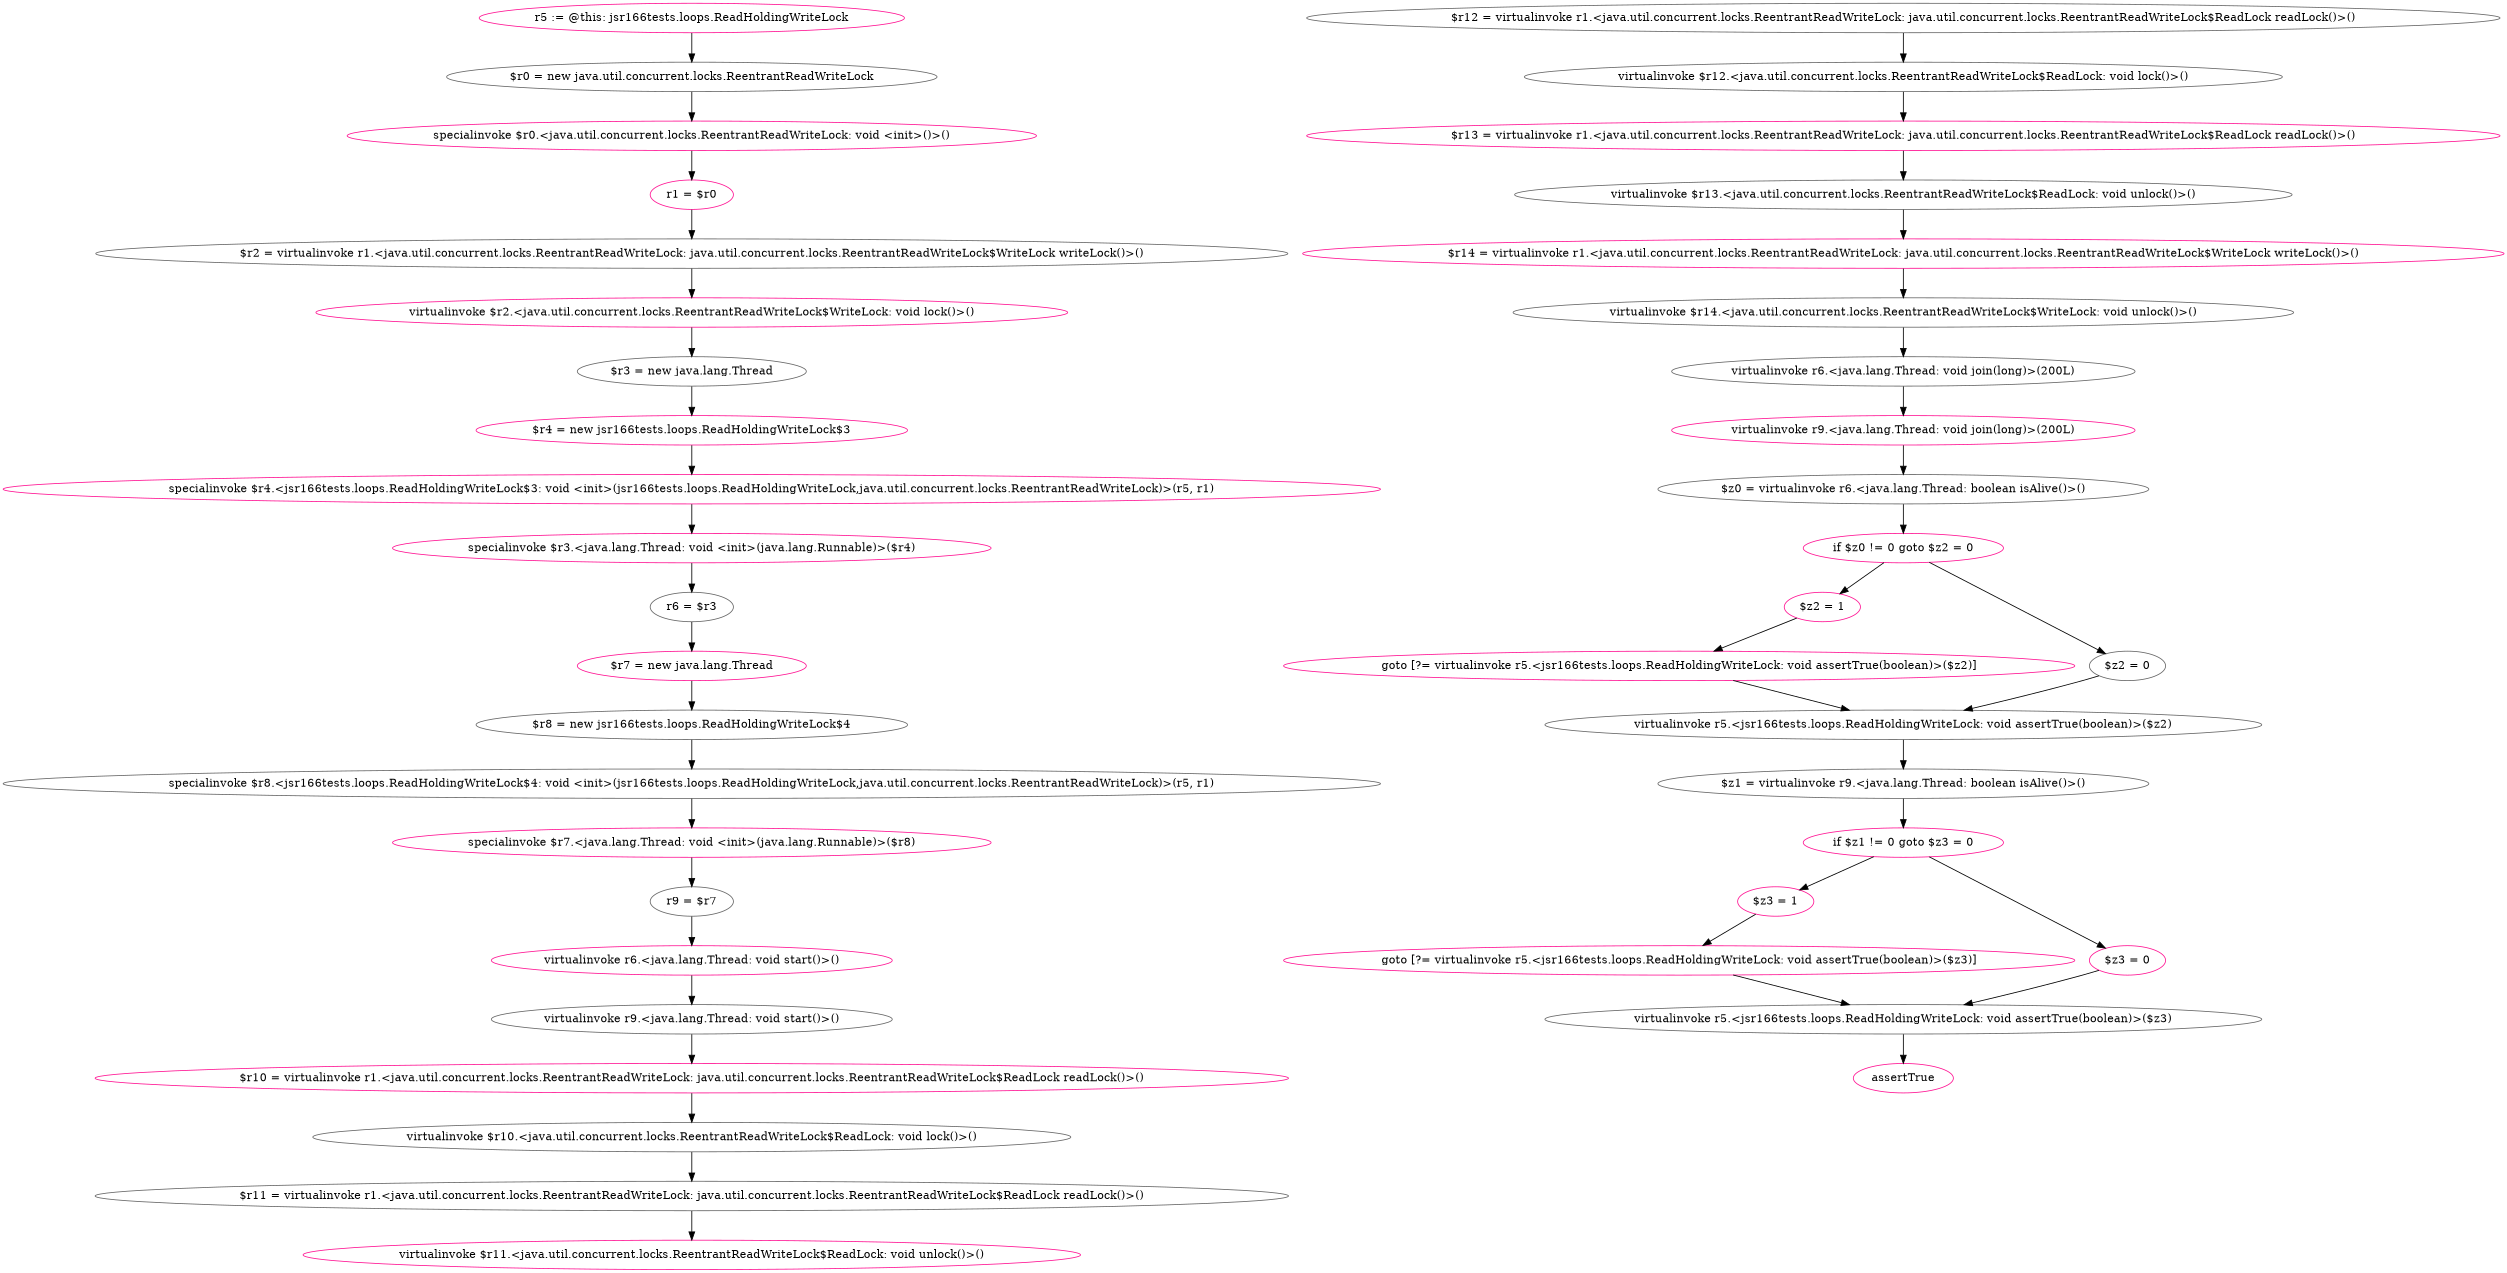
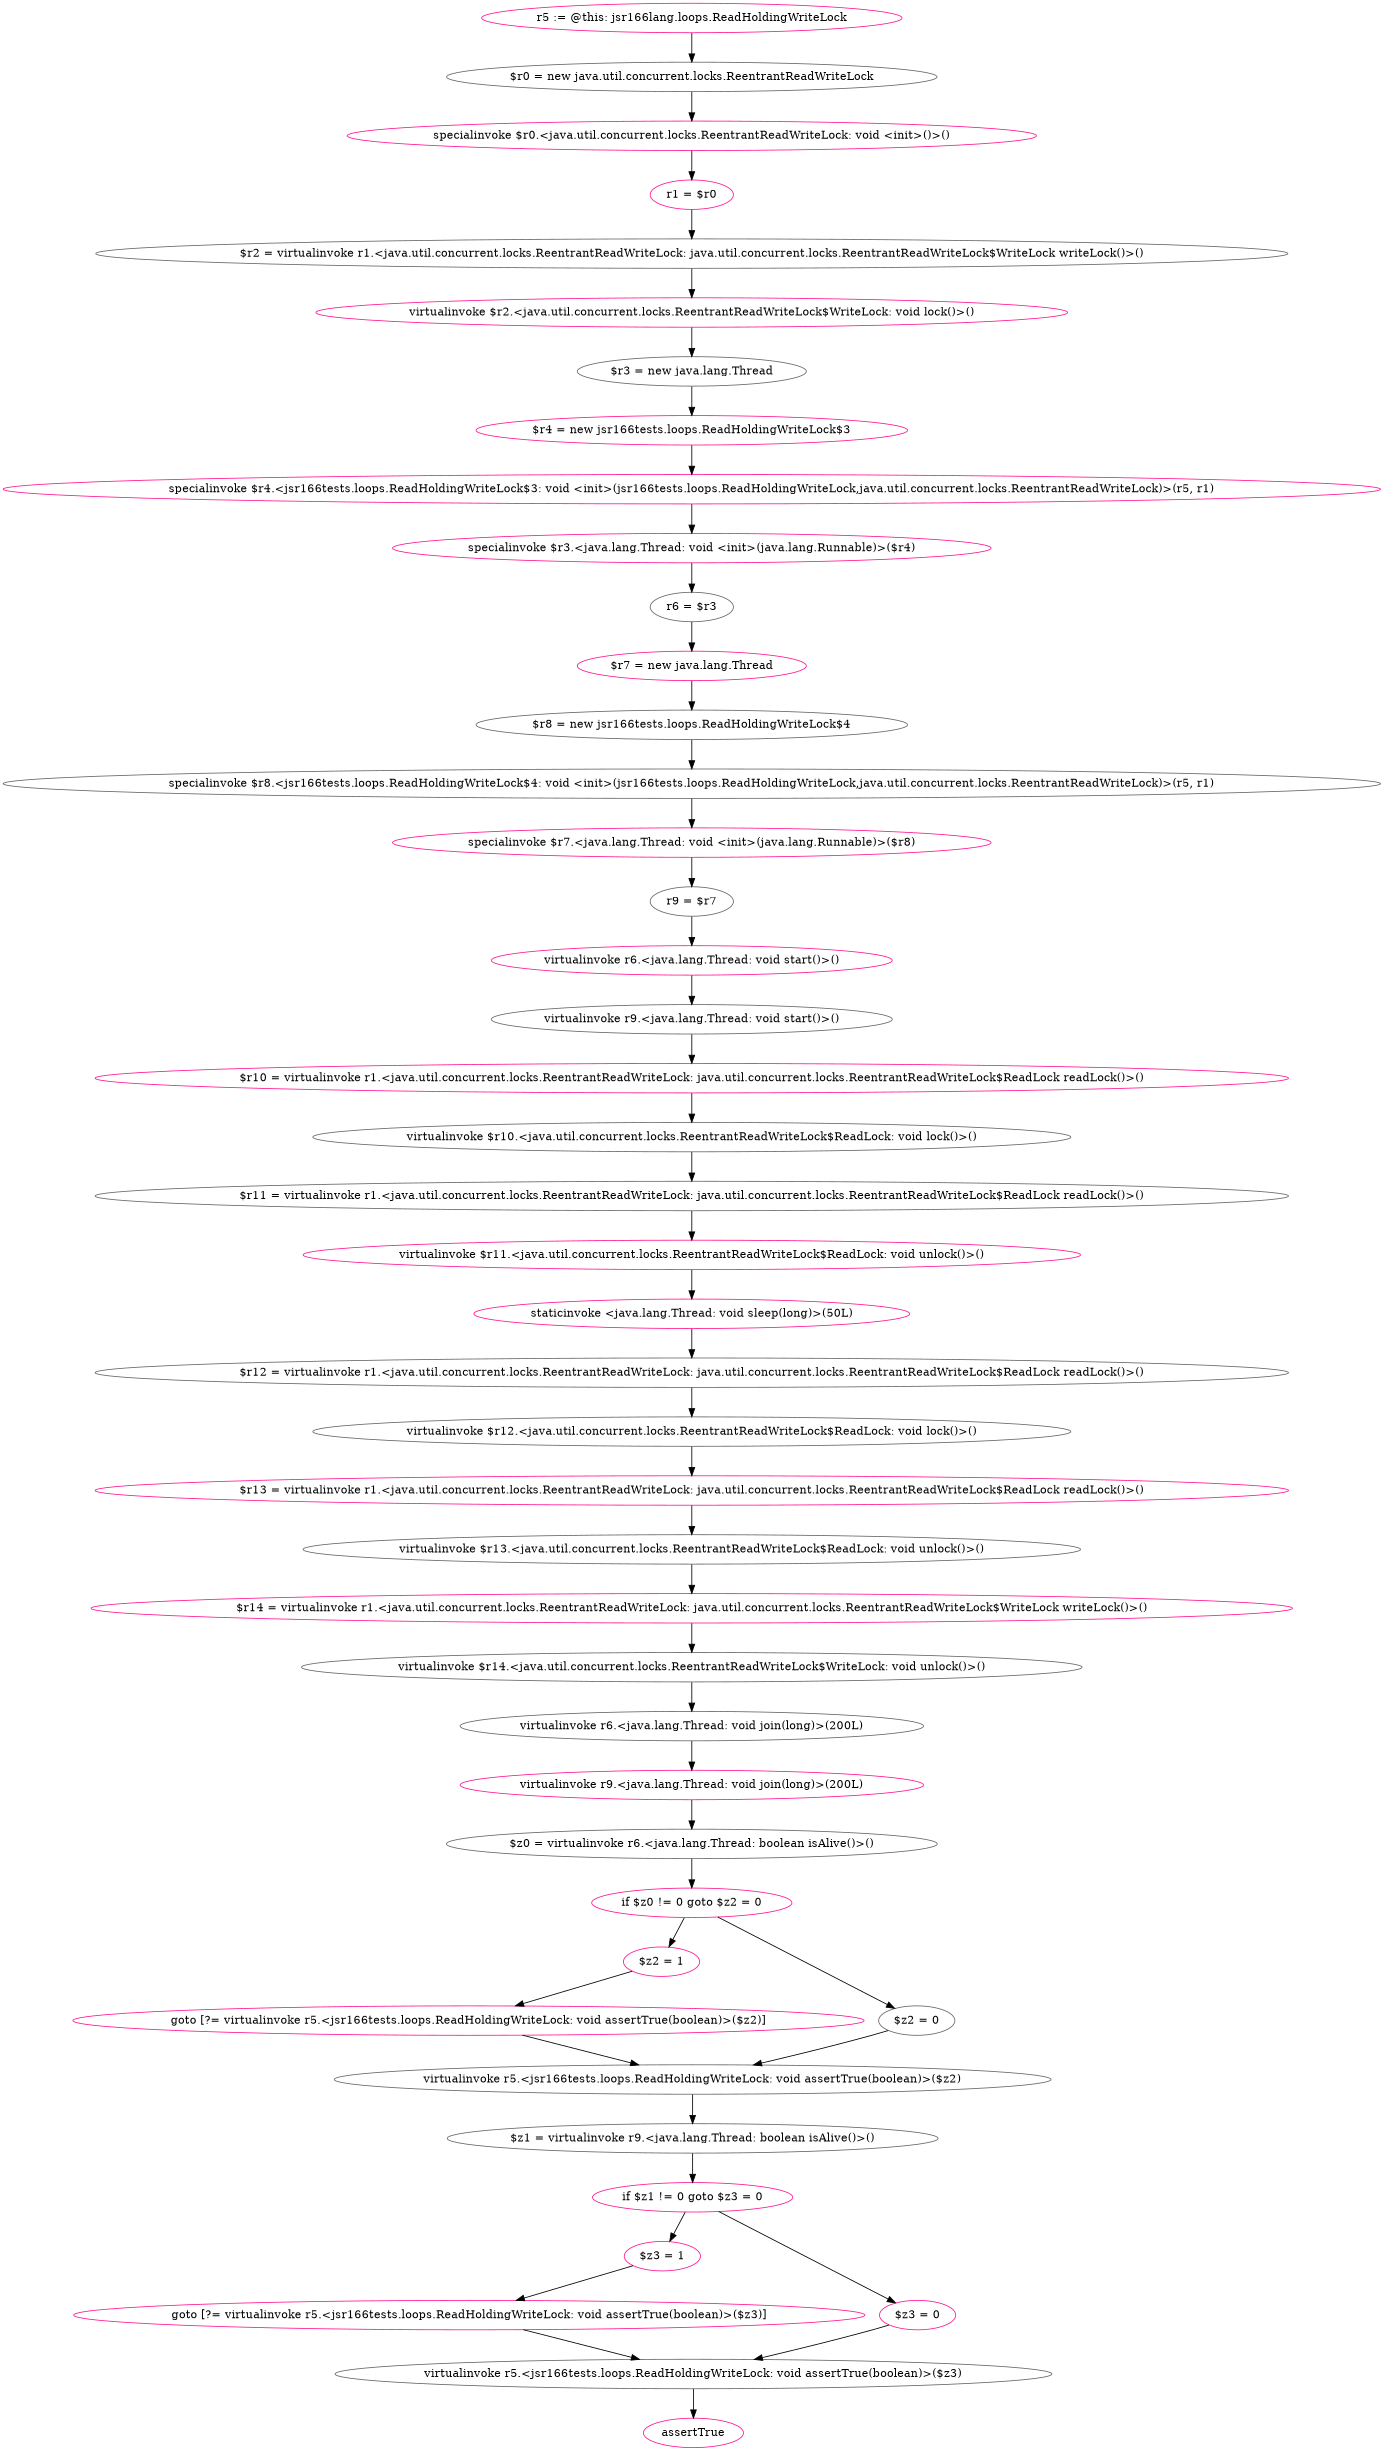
(692, 18) -> (692, 18)
none -> (692, 1314)
